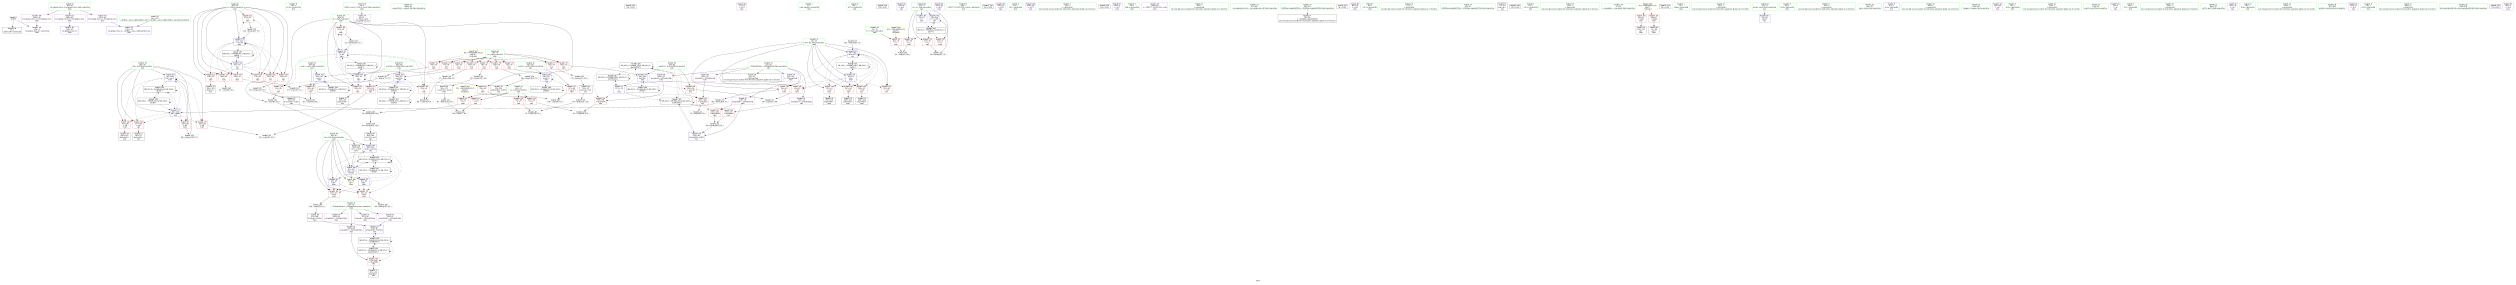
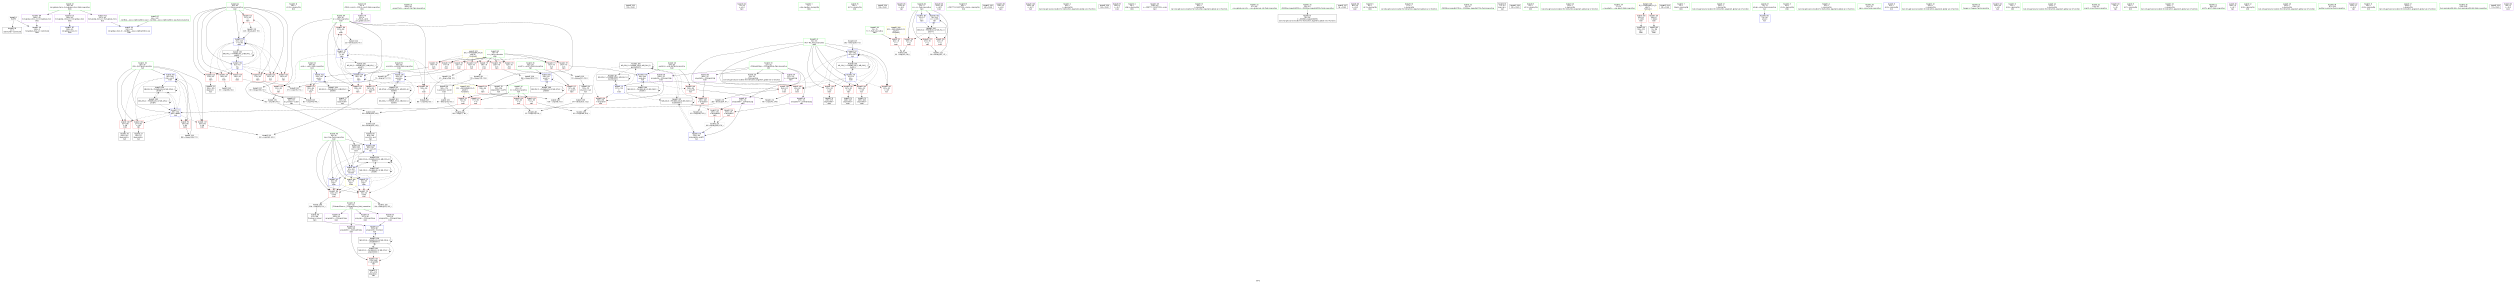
(1015, 7) -> none
